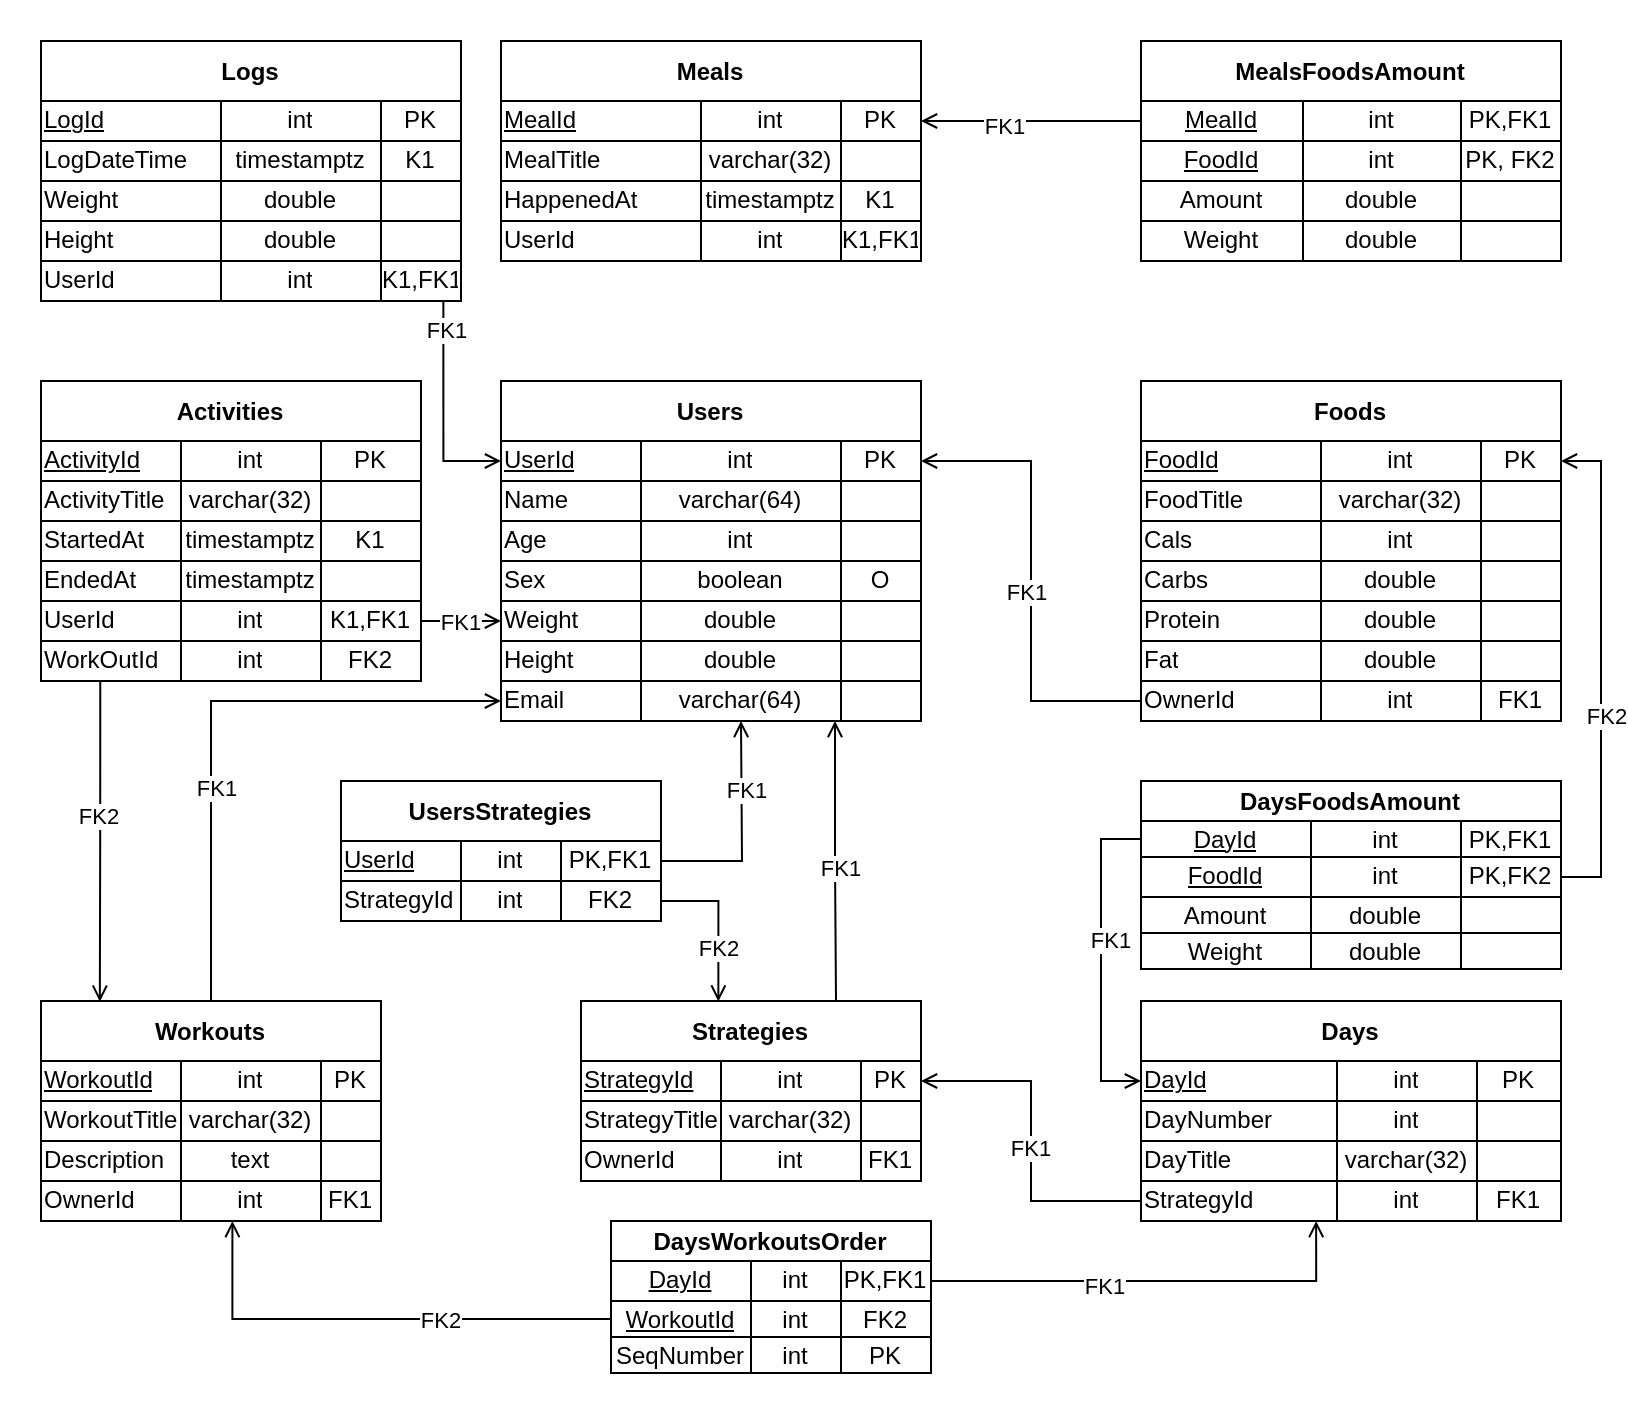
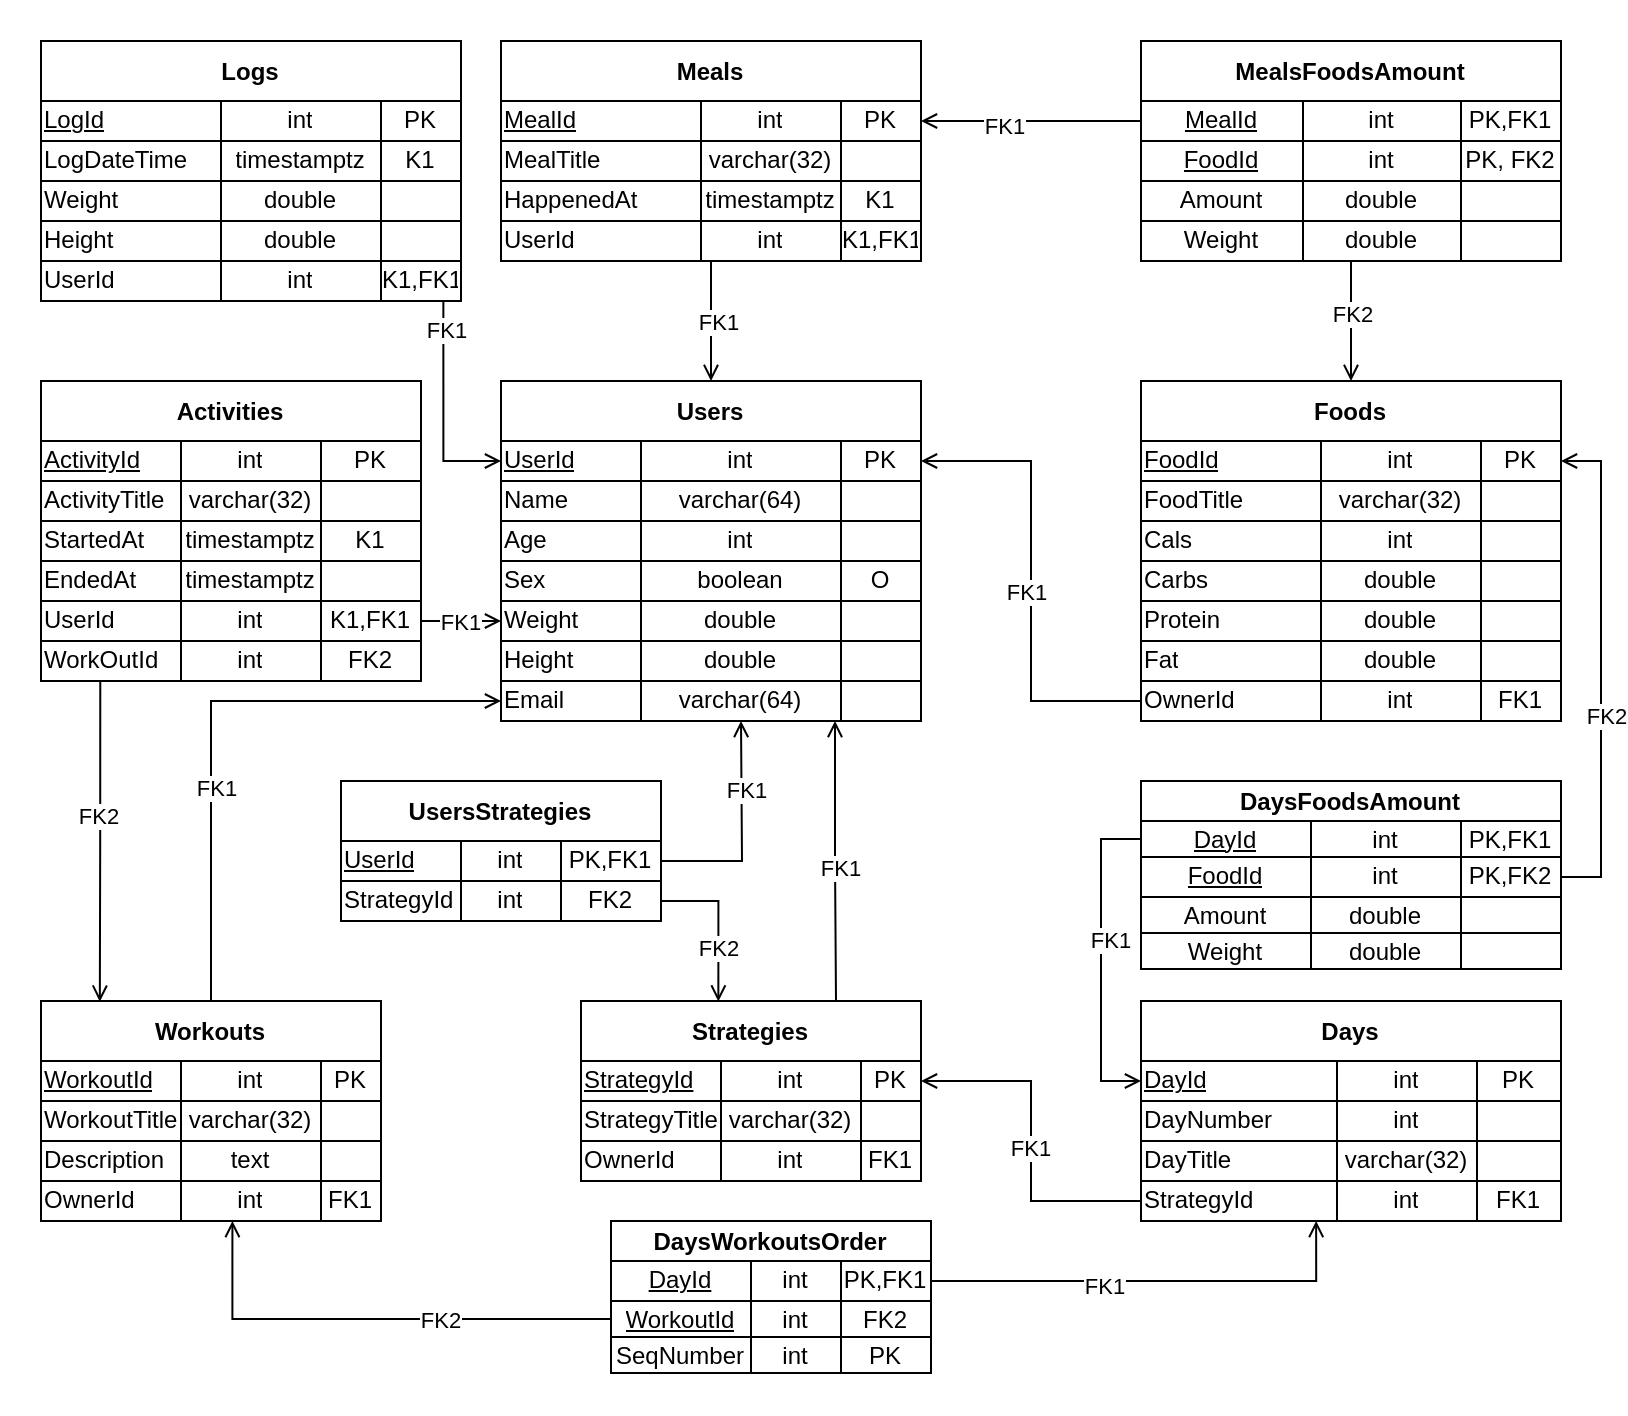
none -> (711, 295)
none -> (1351, 320)
